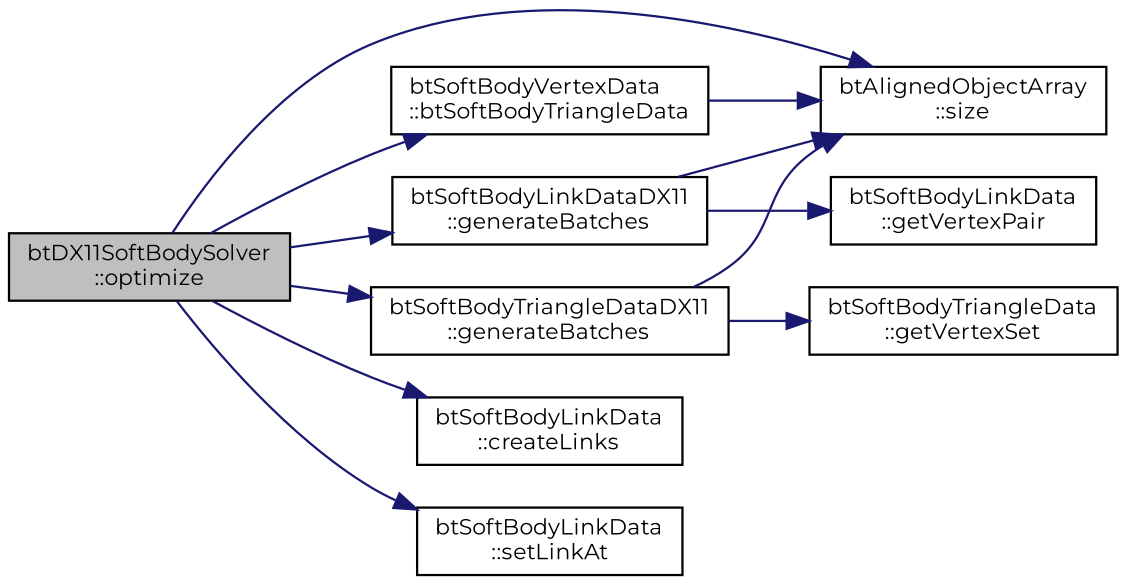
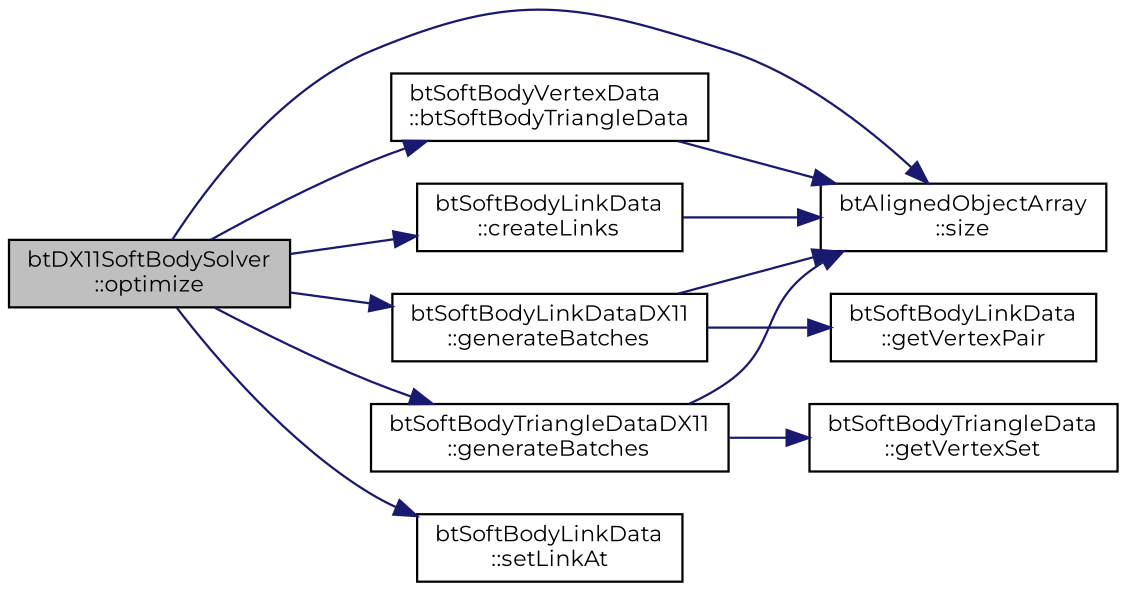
none -> (740, 217)
